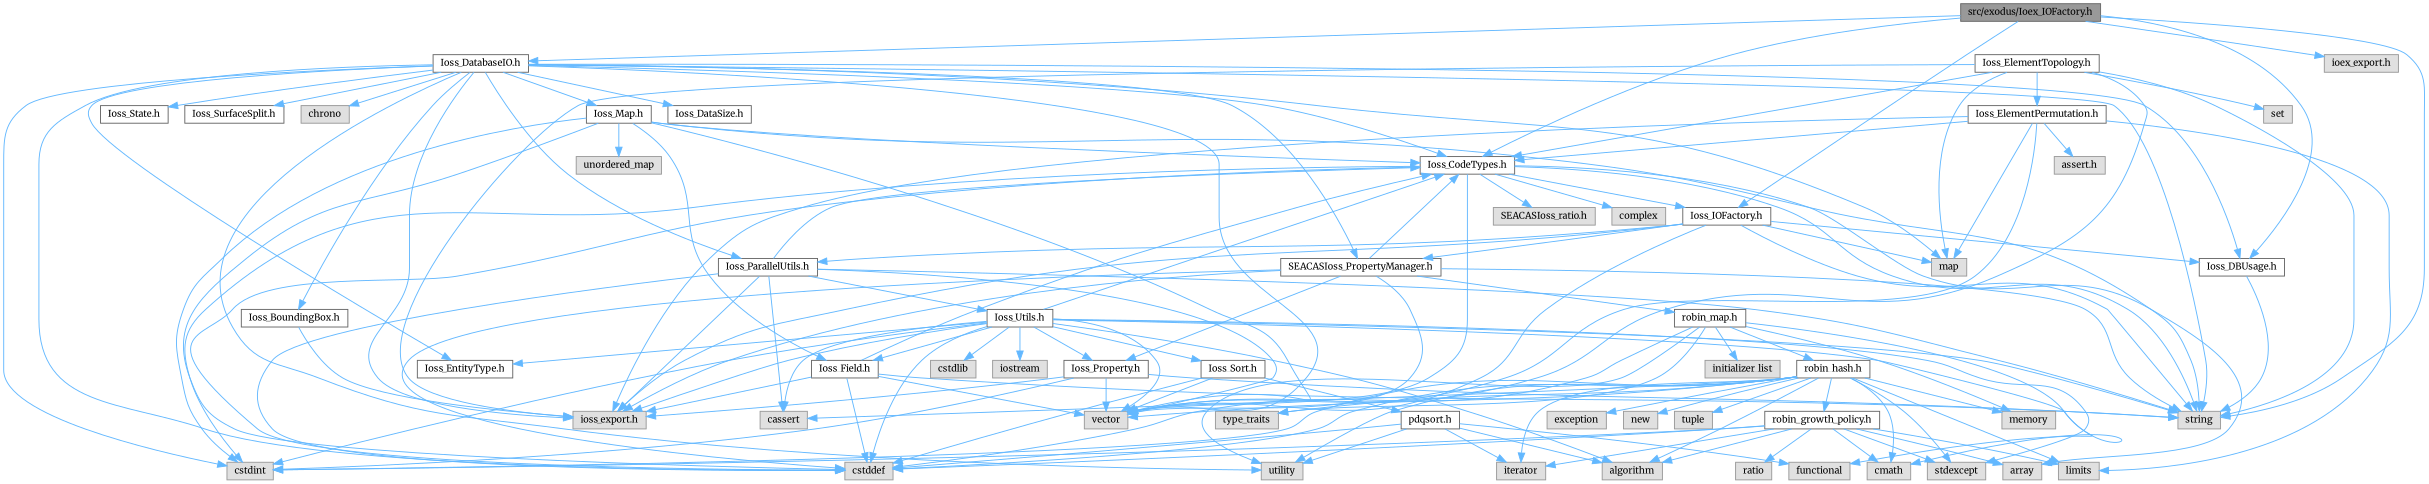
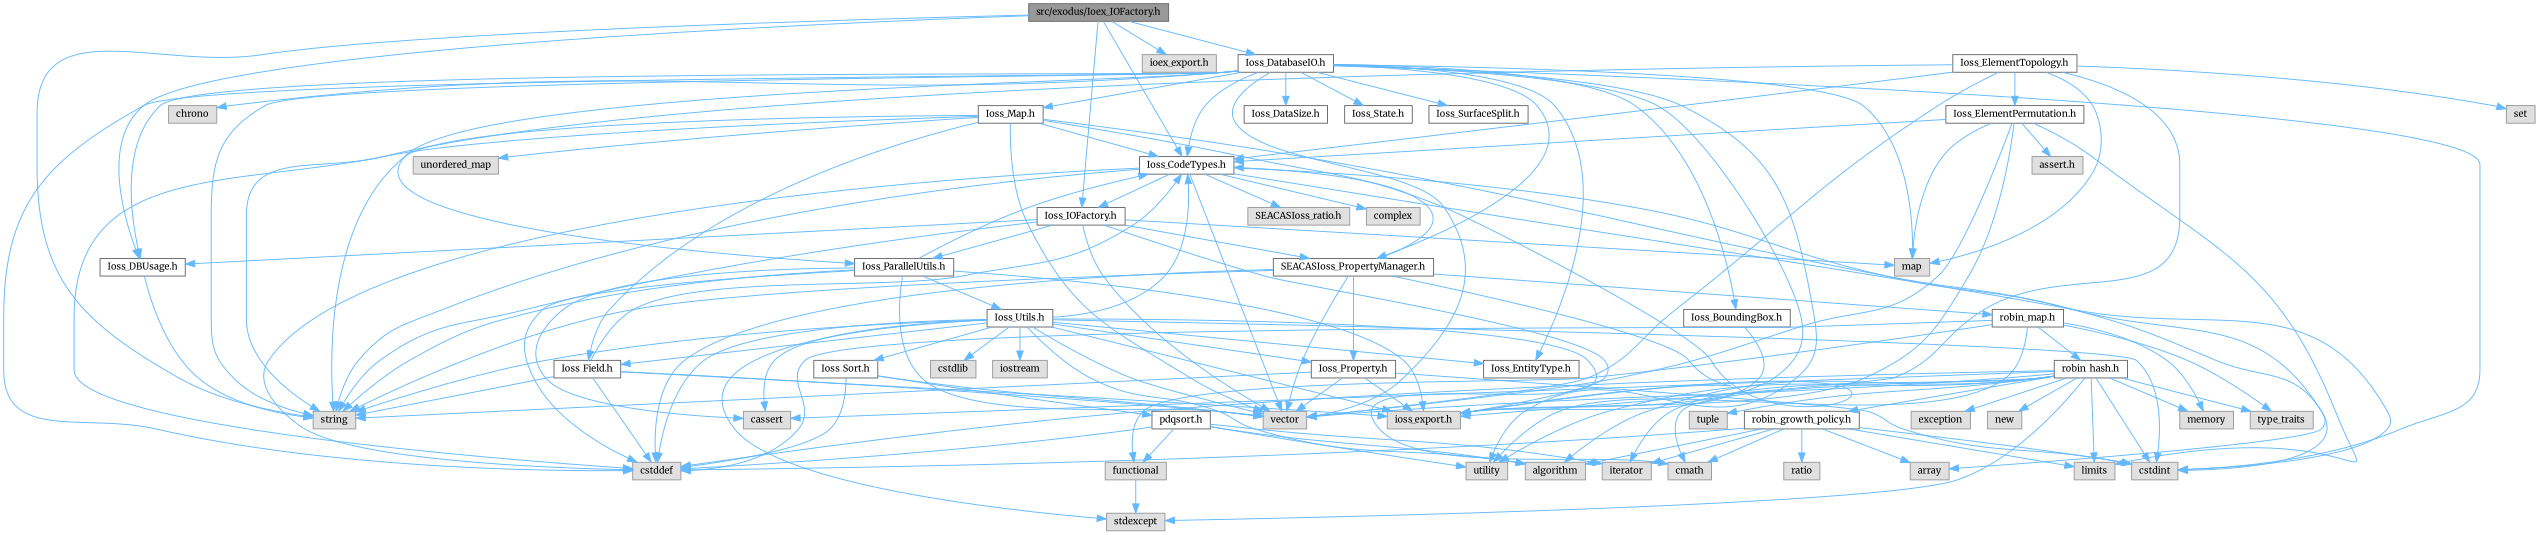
none -> (1640, 310)
(1743, 369) -> none
(1885, 444) -> (1136, 492)
